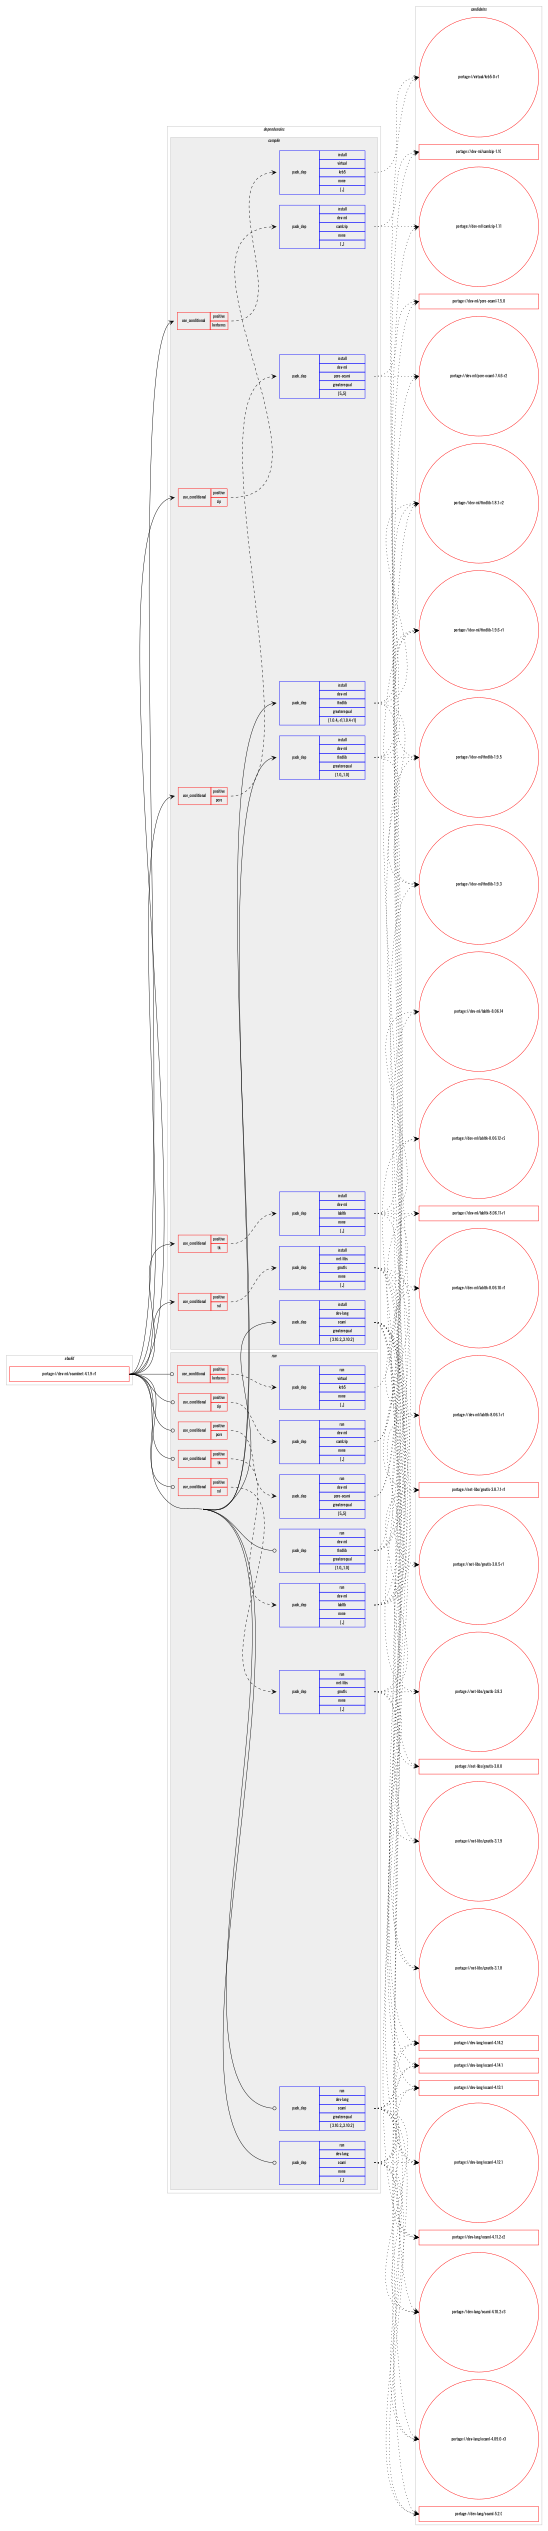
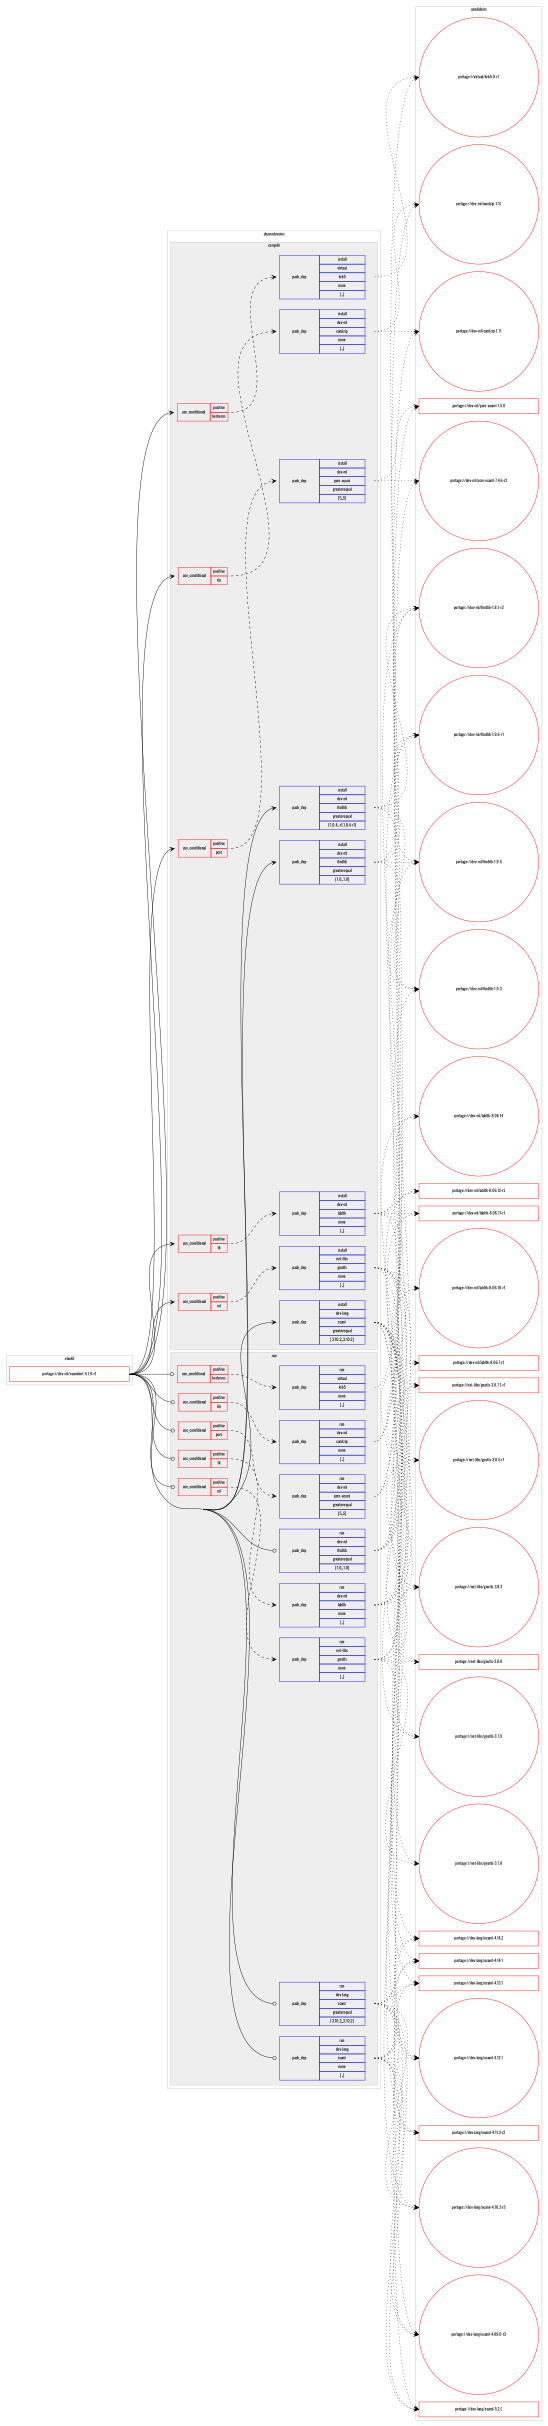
(479, 152) -> (479, 204)
(479, 1139) -> (479, 1191)
(479, 1415) -> (479, 1363)
